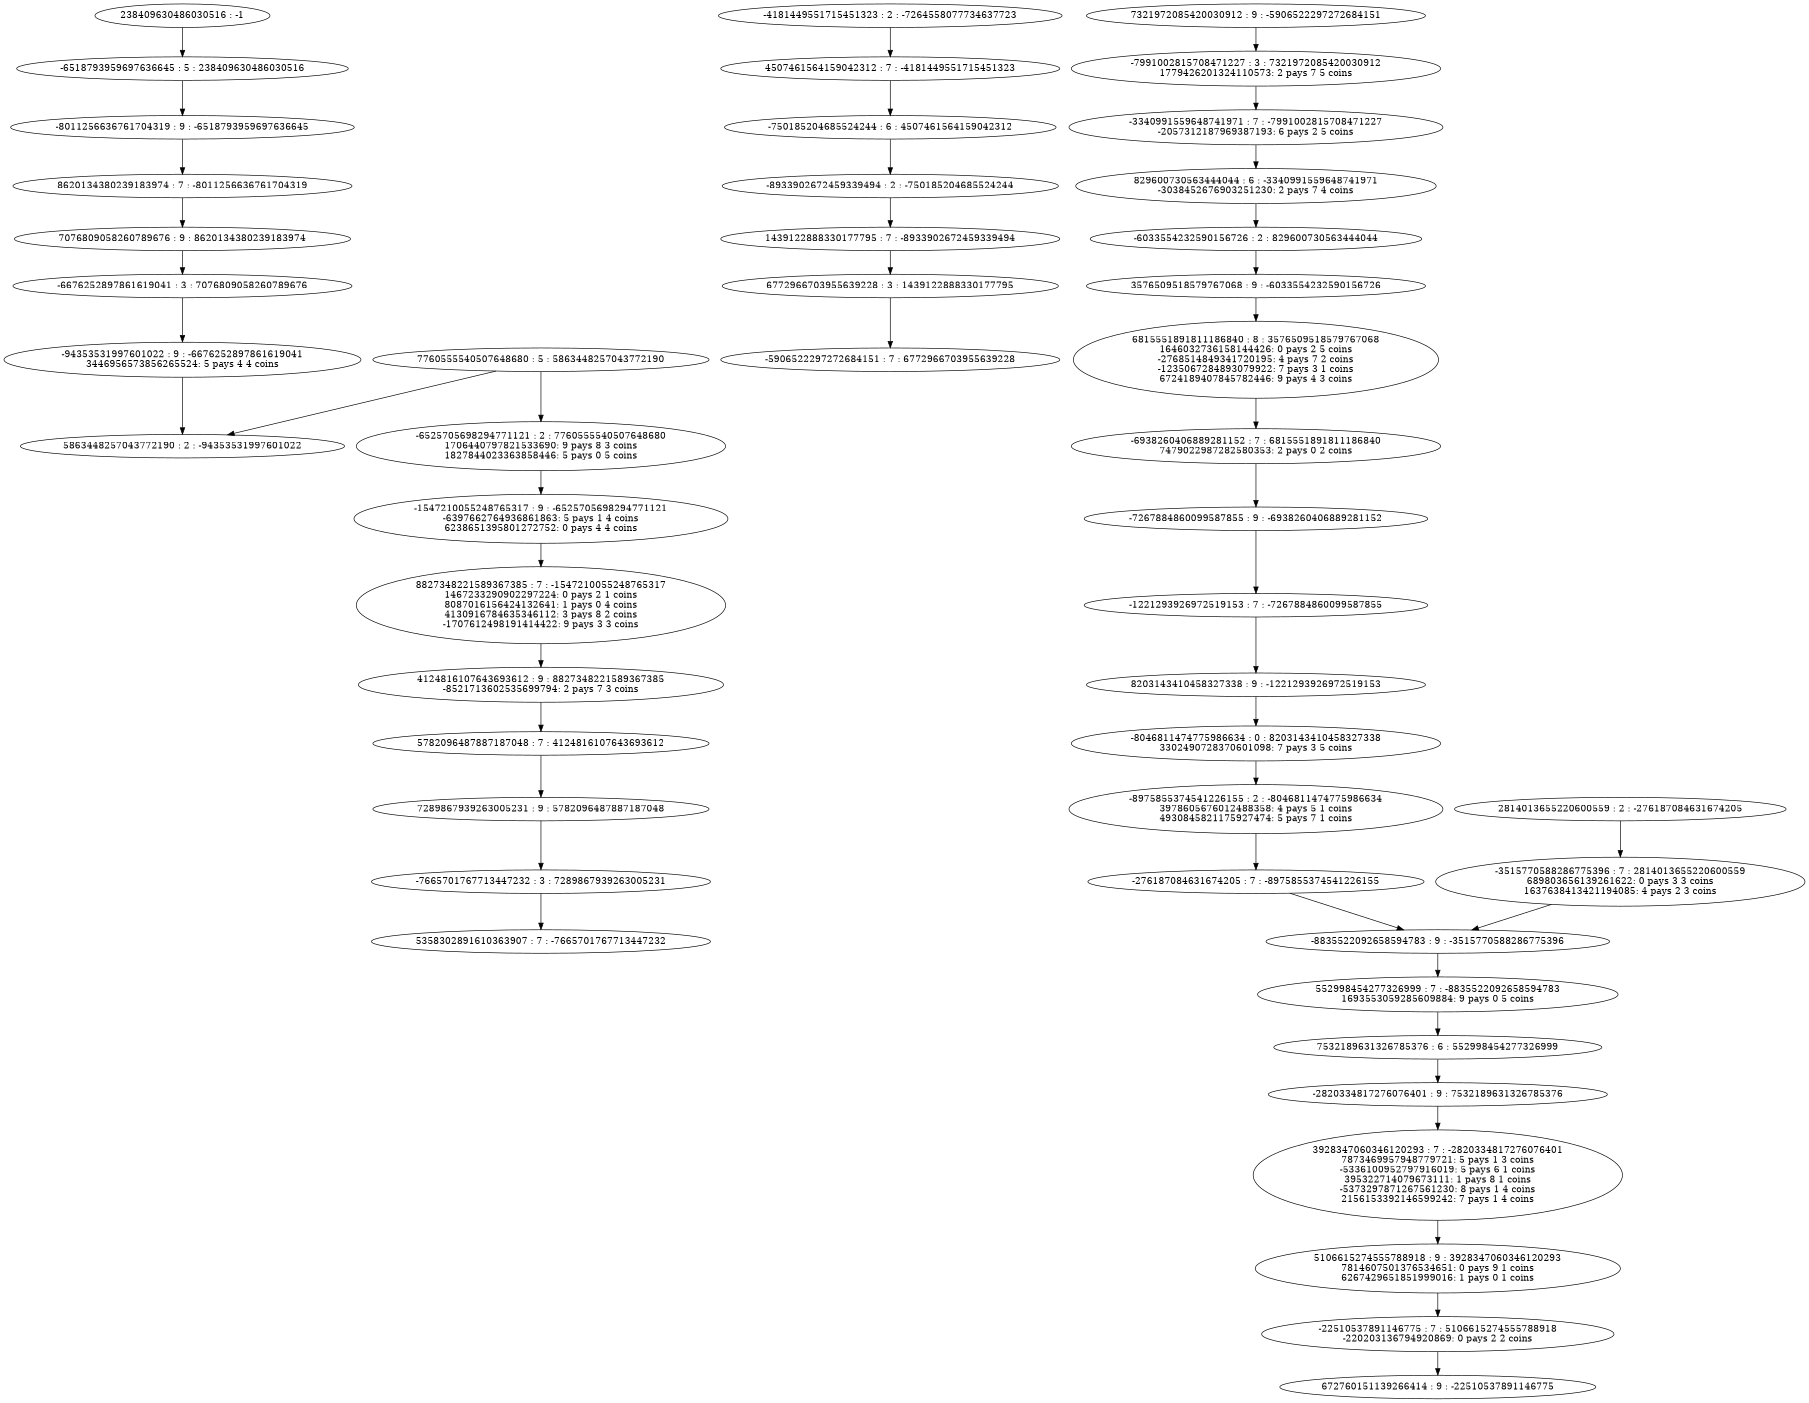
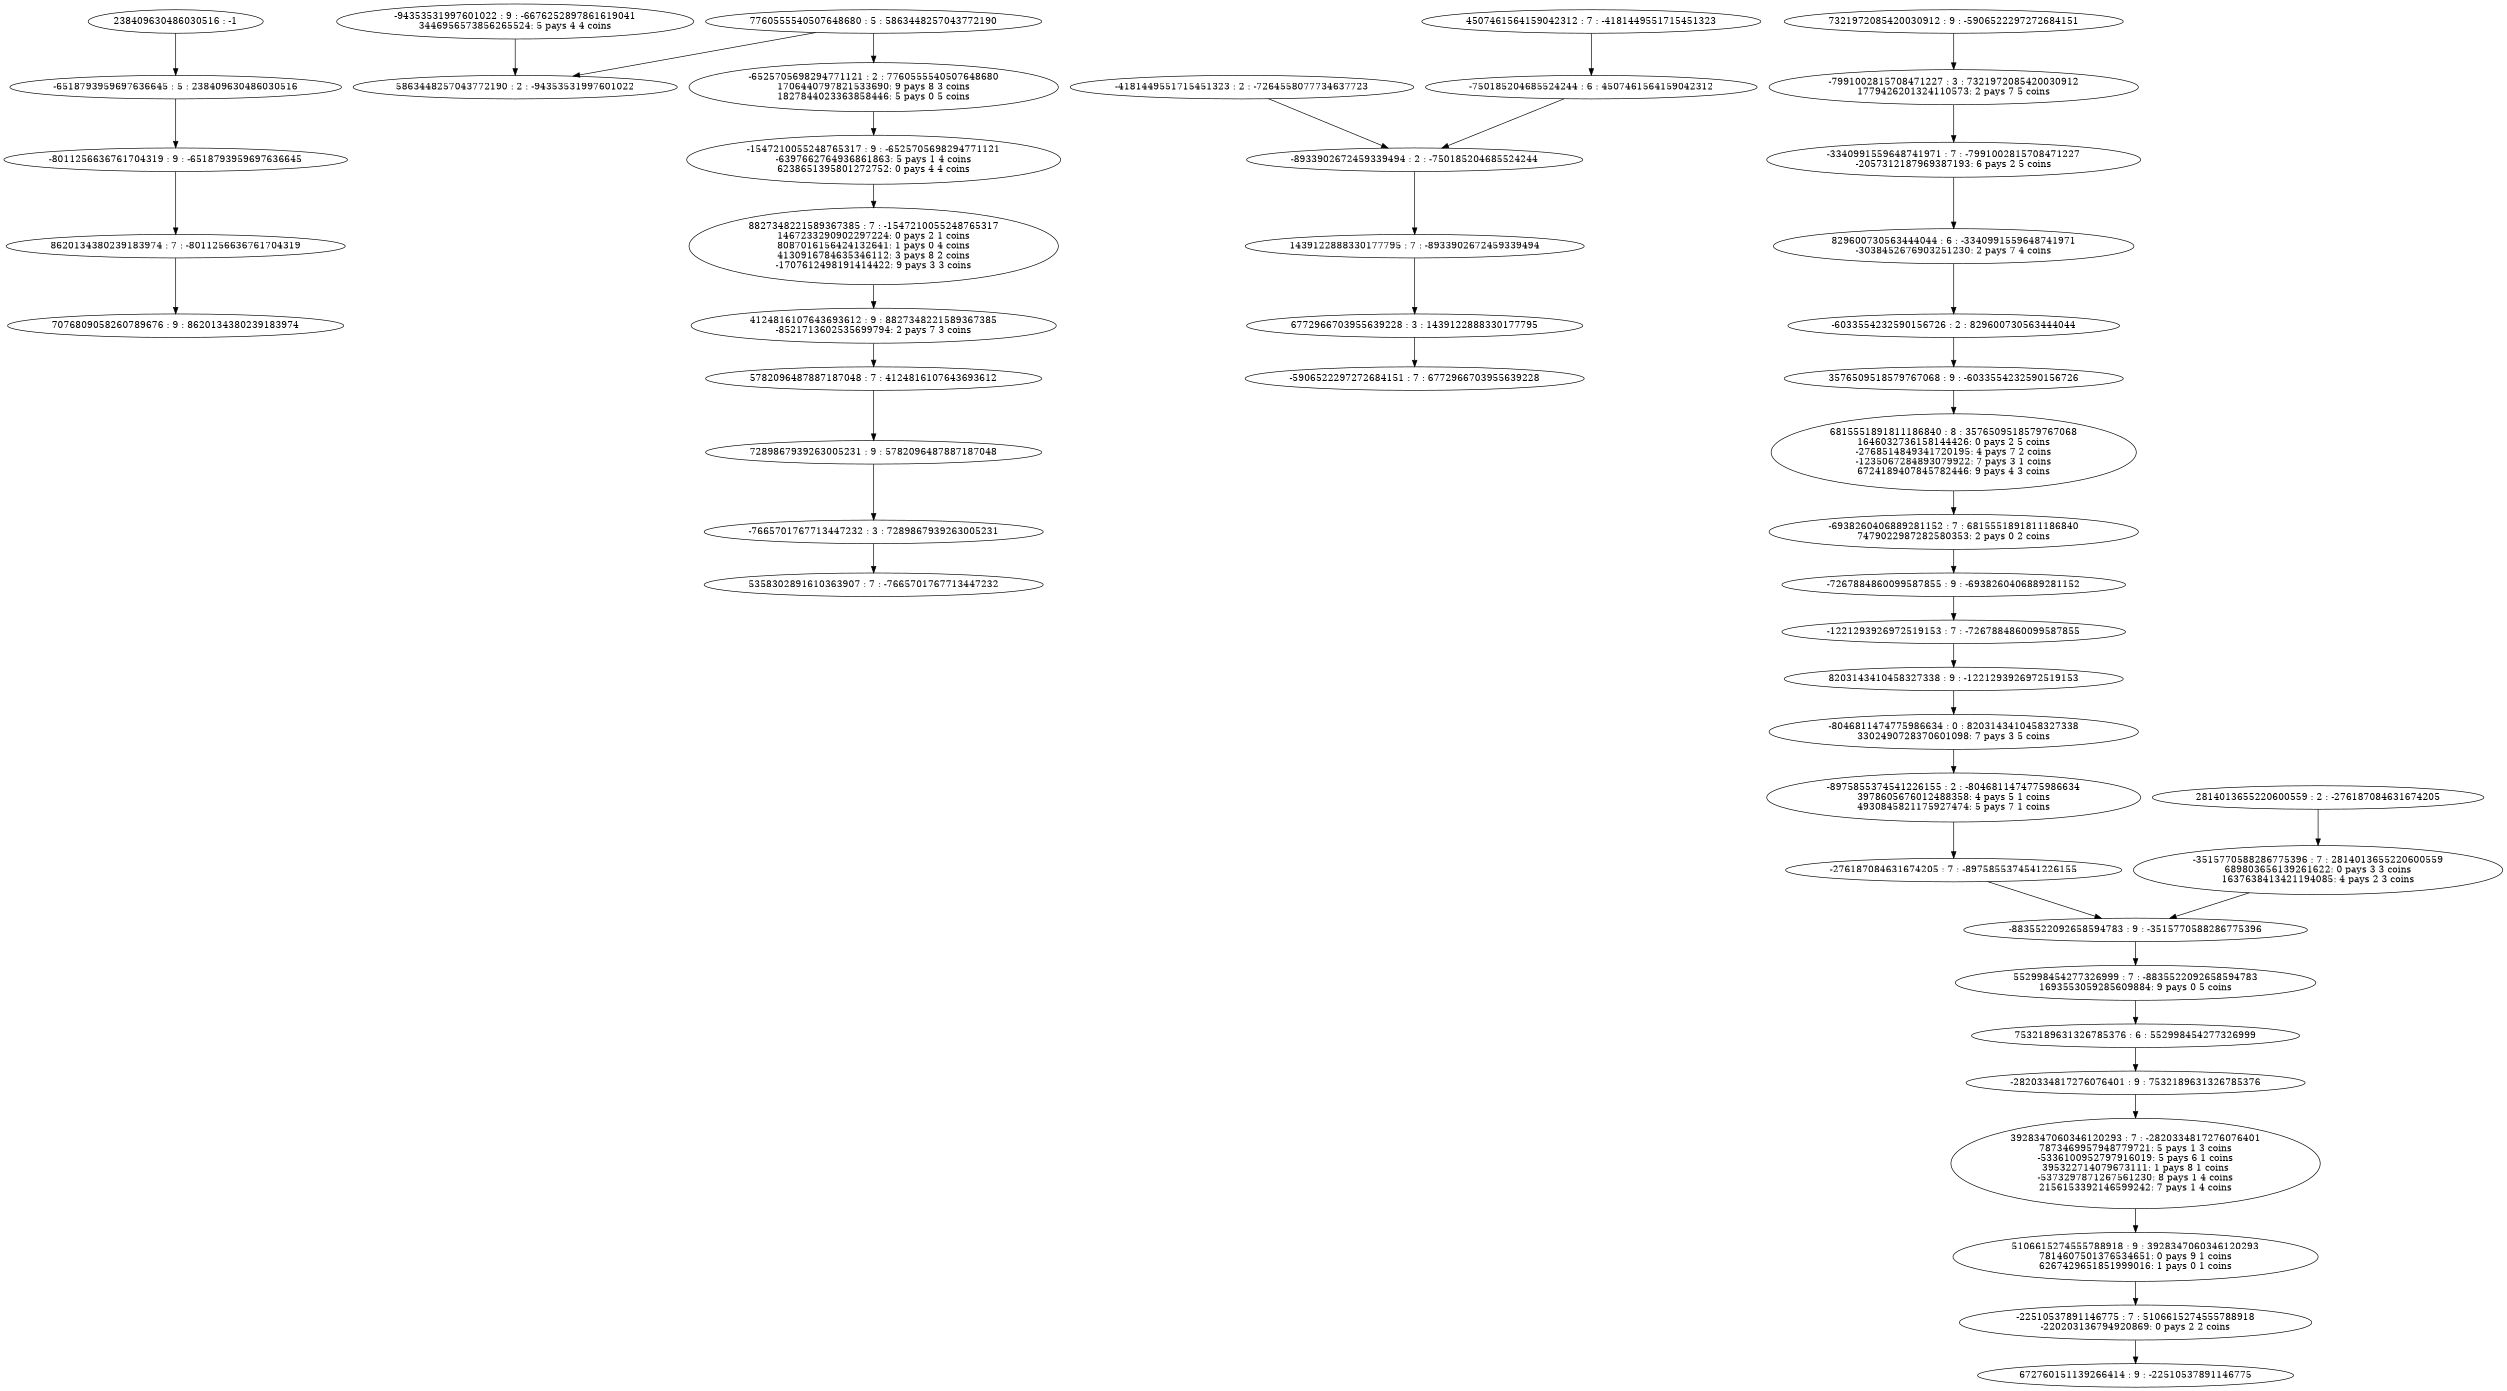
(890, 39) -> (1325, 122)
(182, 286) -> none
